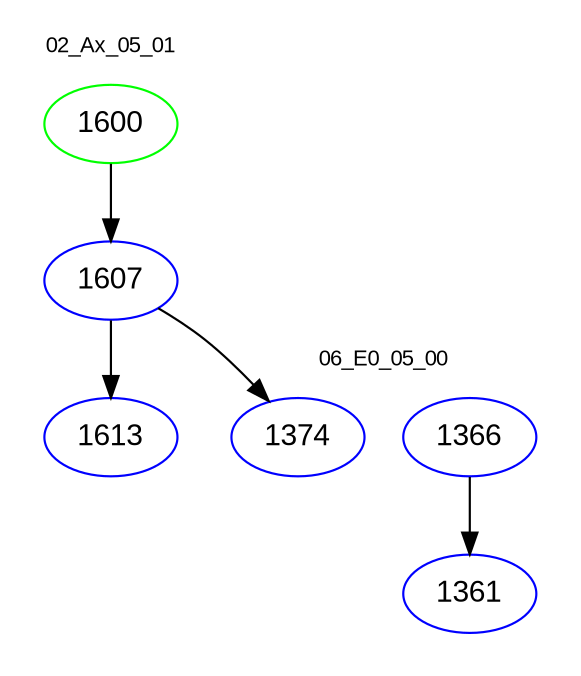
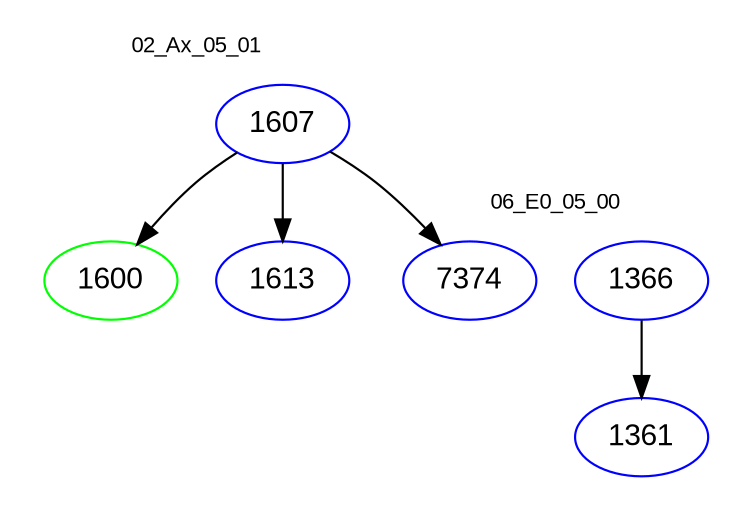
(111, 192) -> (191, 187)
(298, 437) -> (470, 281)
